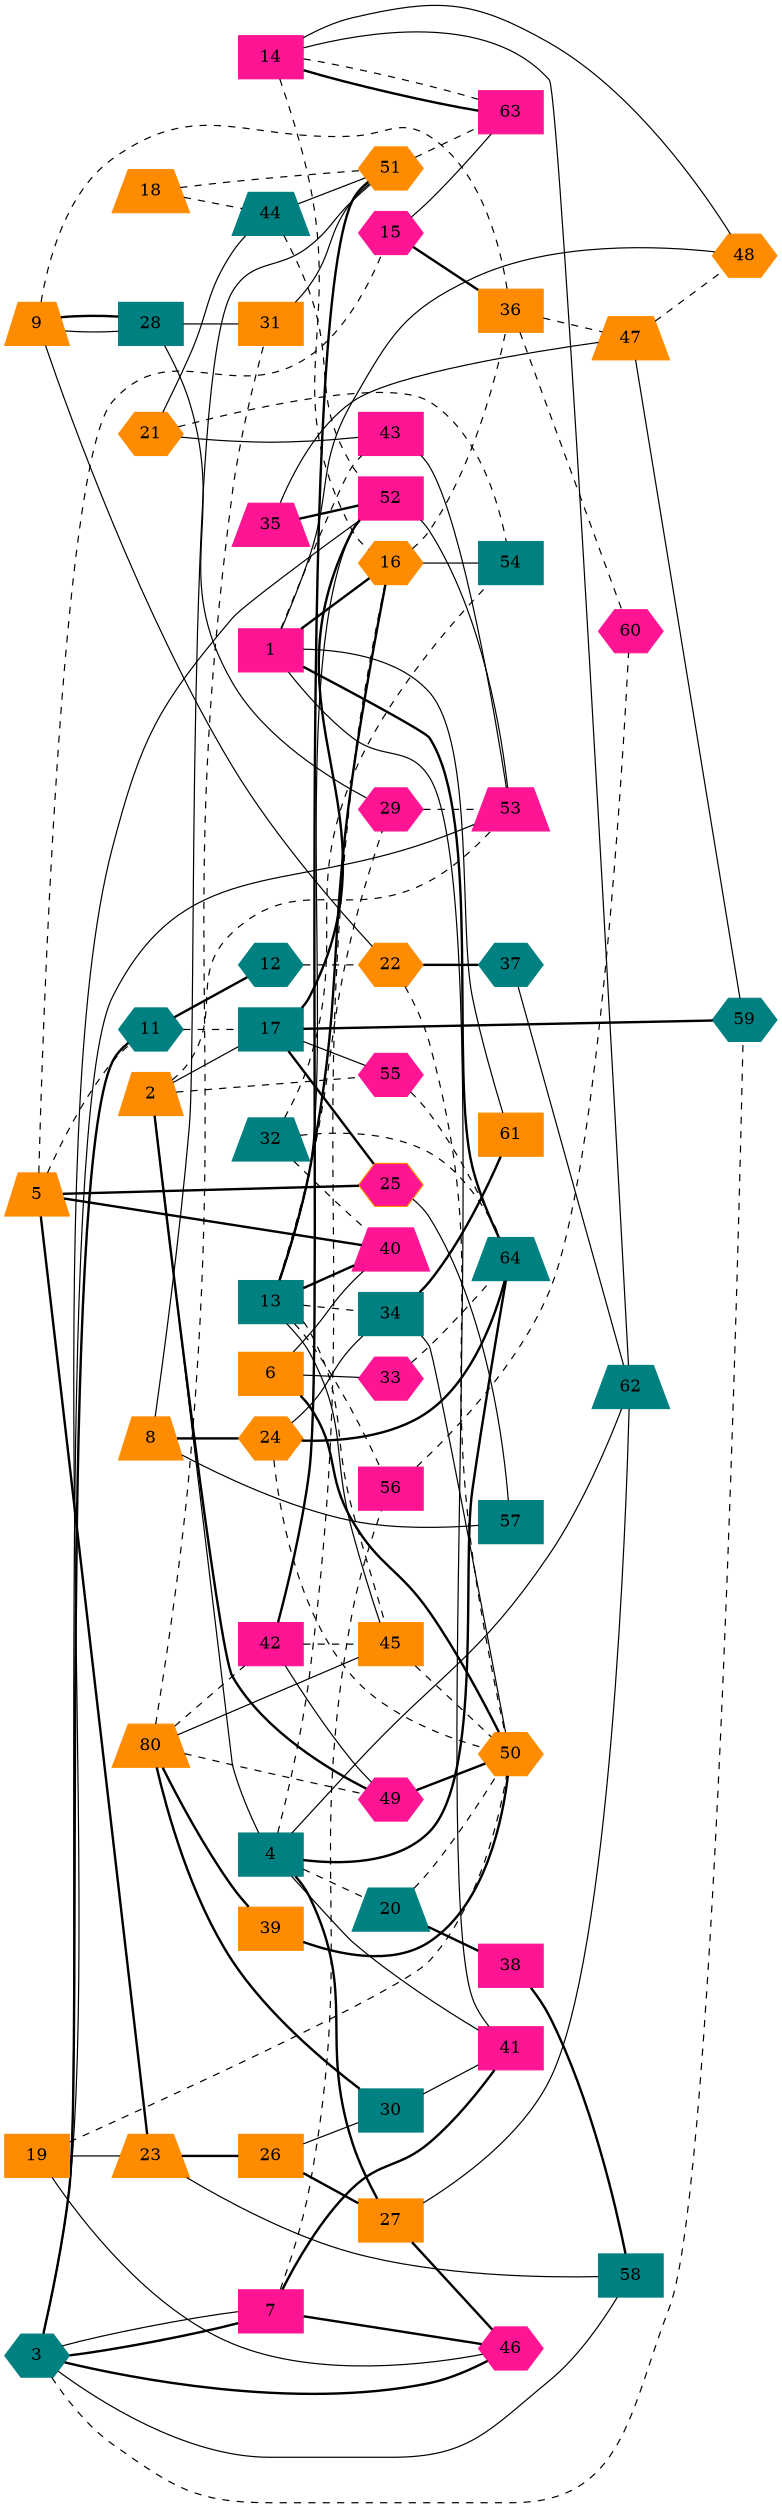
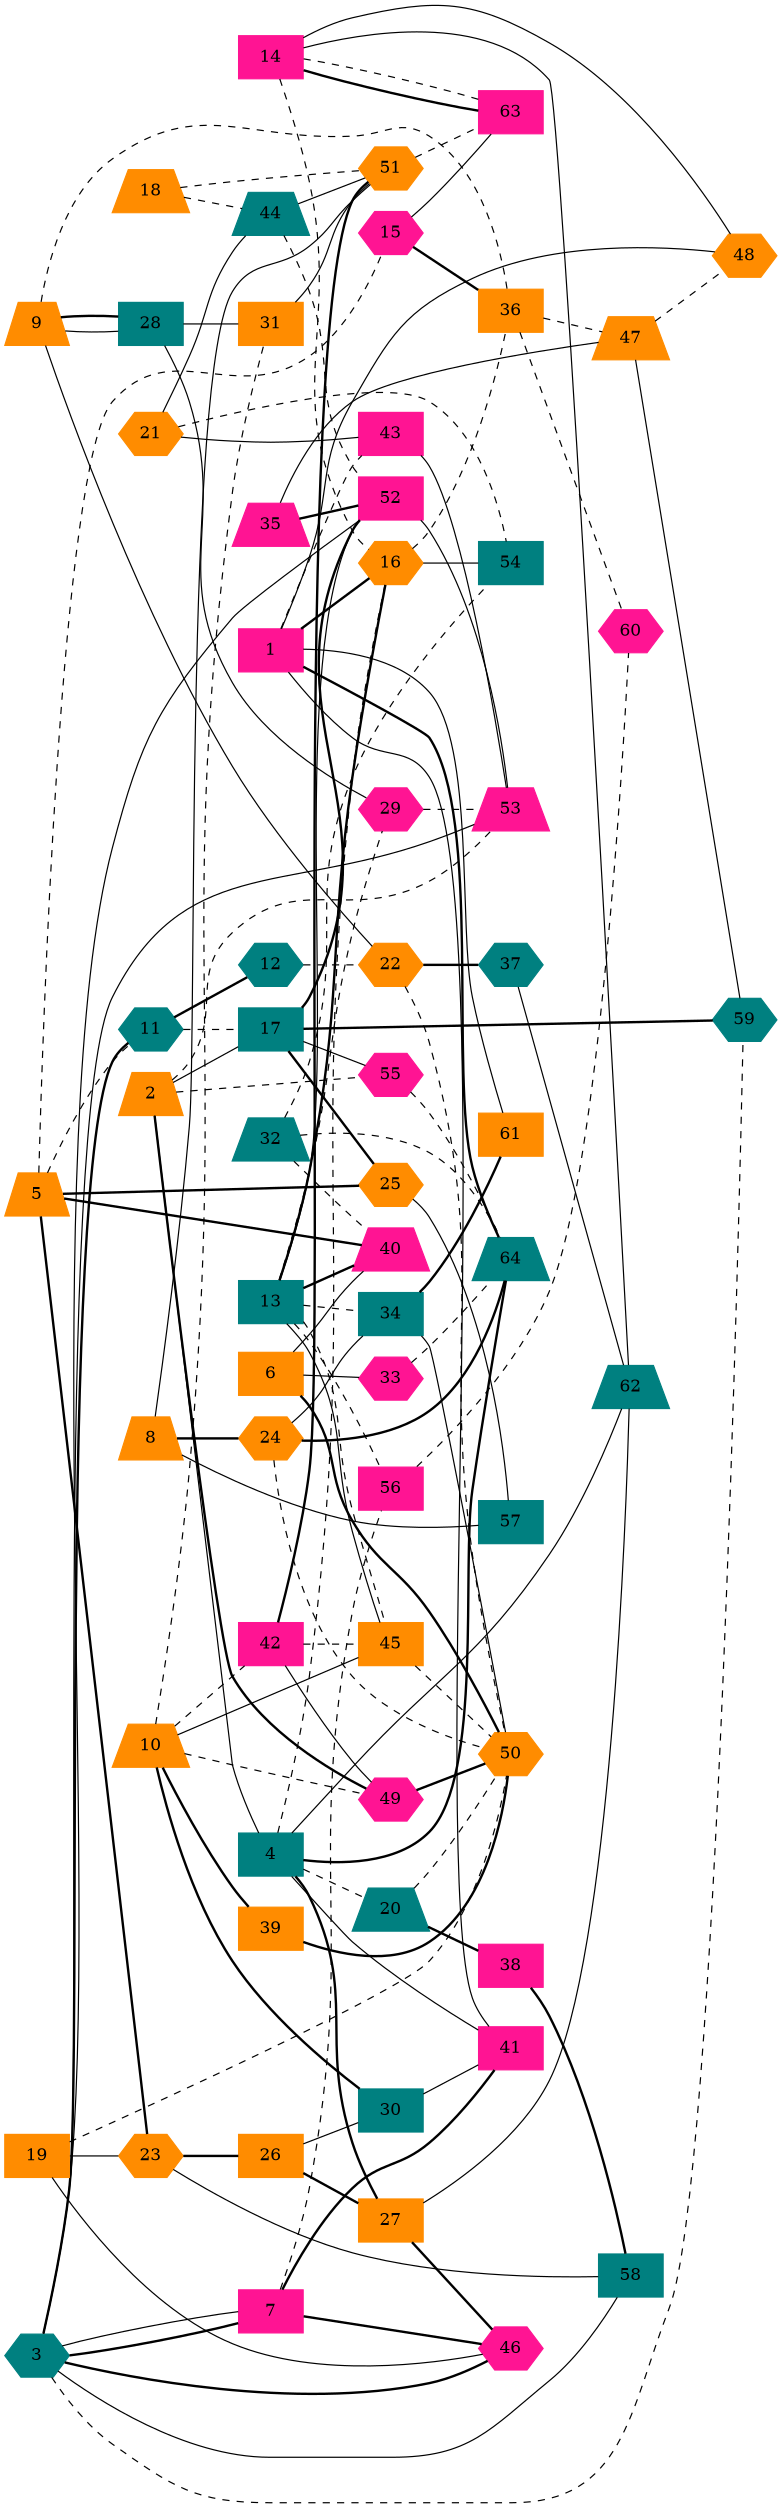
(391, 1185) -> (391, 1185)
(151, 1746) -> (151, 1746)
(151, 2156) -> (151, 2156)
